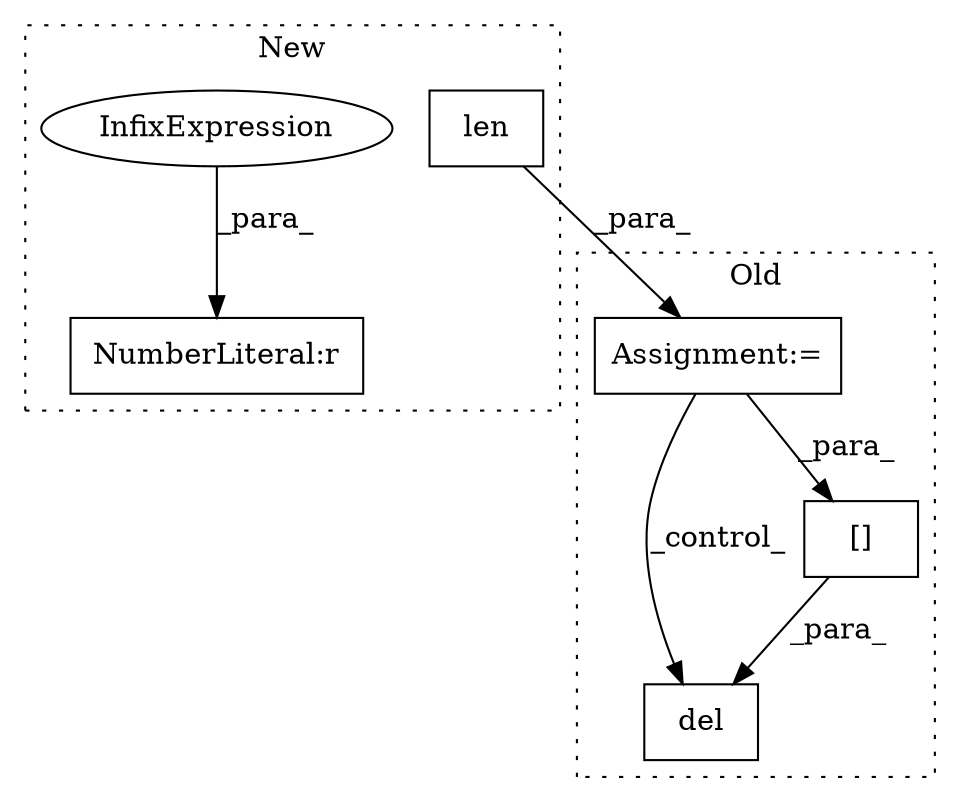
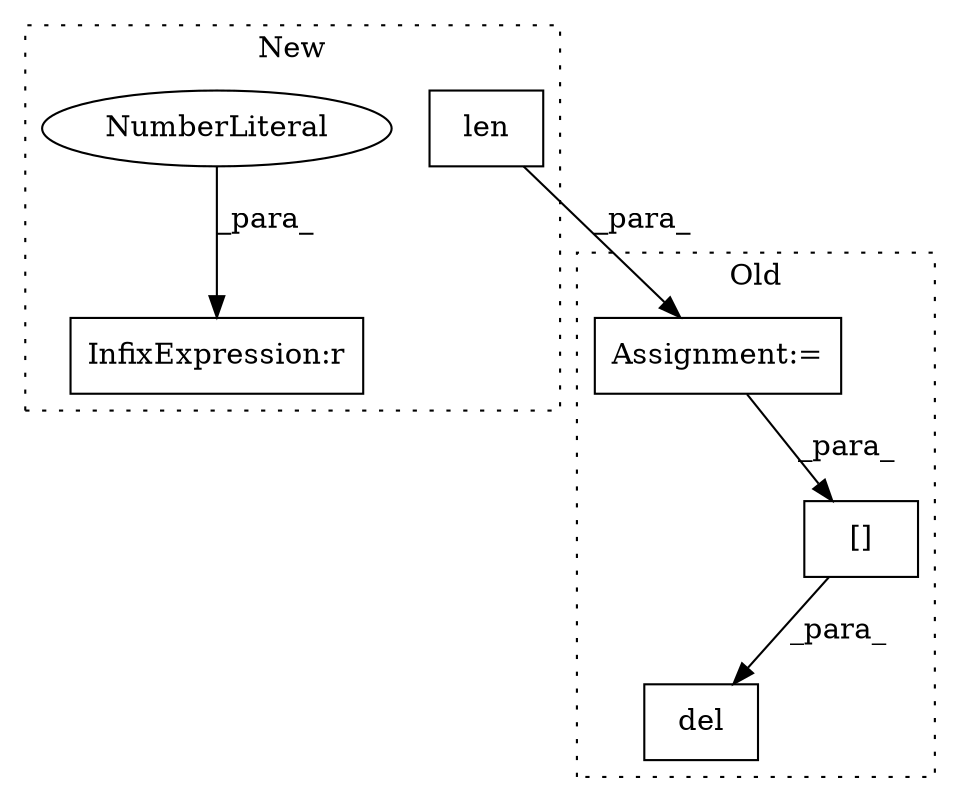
(217, 128) -> (217, 128)
(217, 356) -> (217, 356)
(647, 526) -> none
